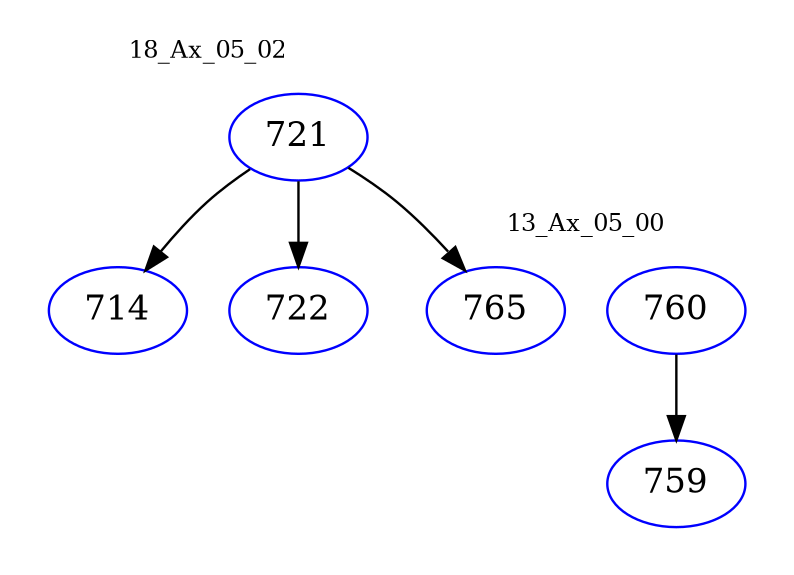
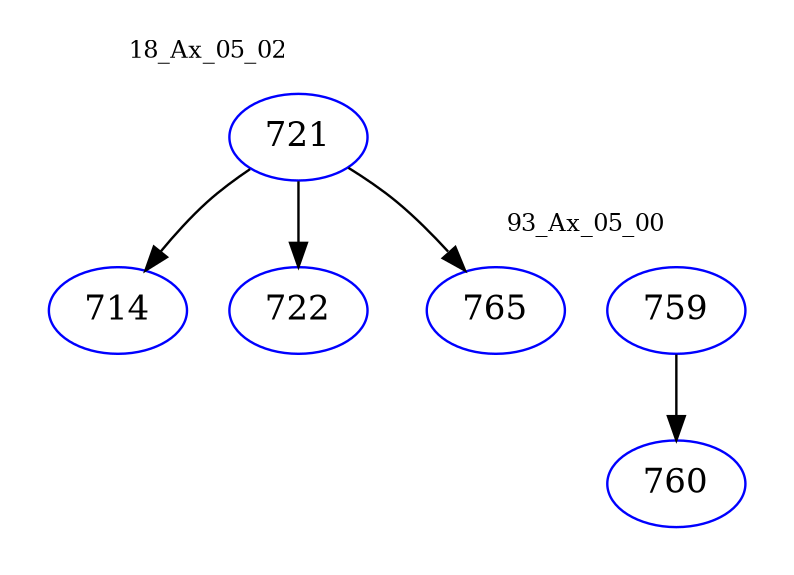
(586, 225) -> (586, 225)
(676, 385) -> (676, 385)
